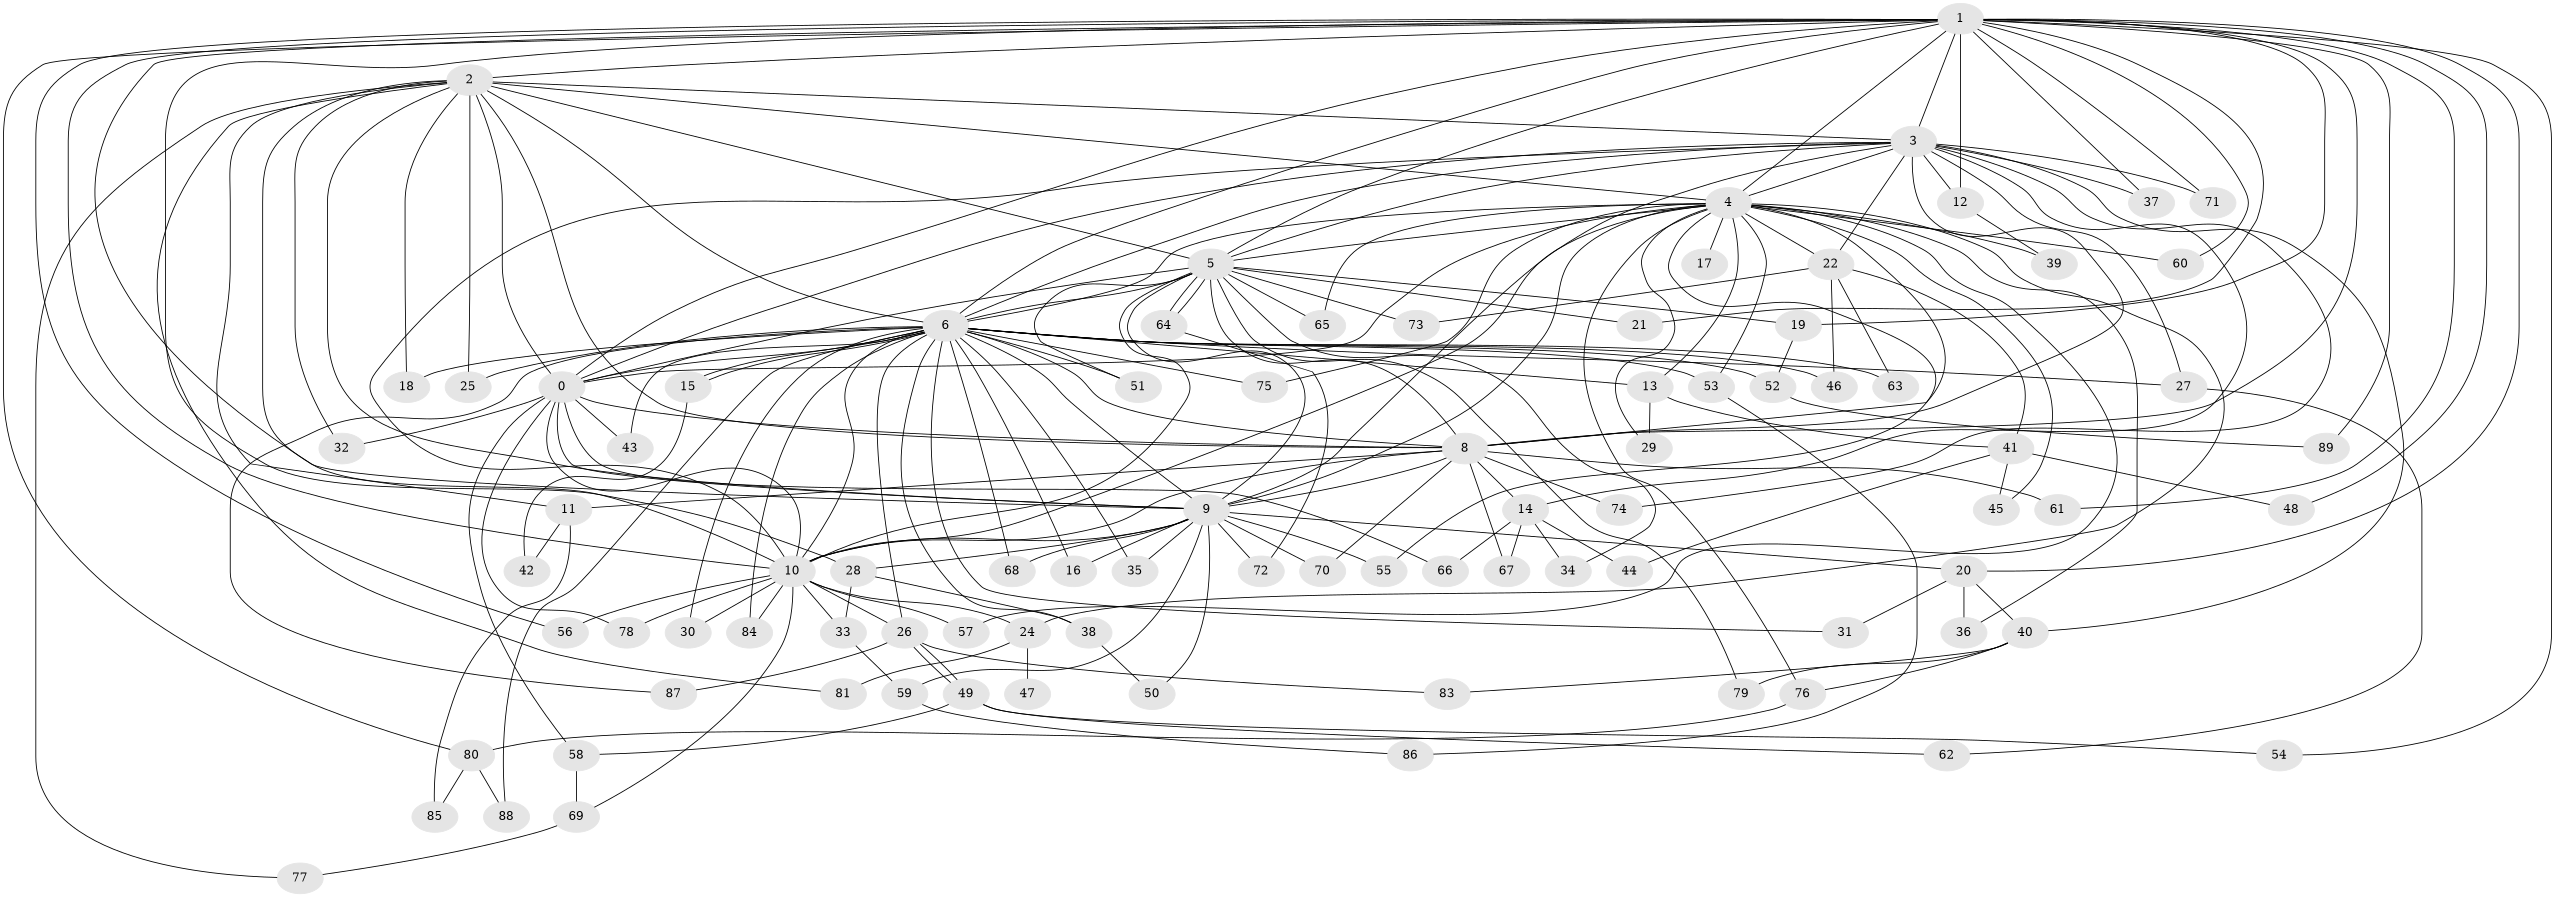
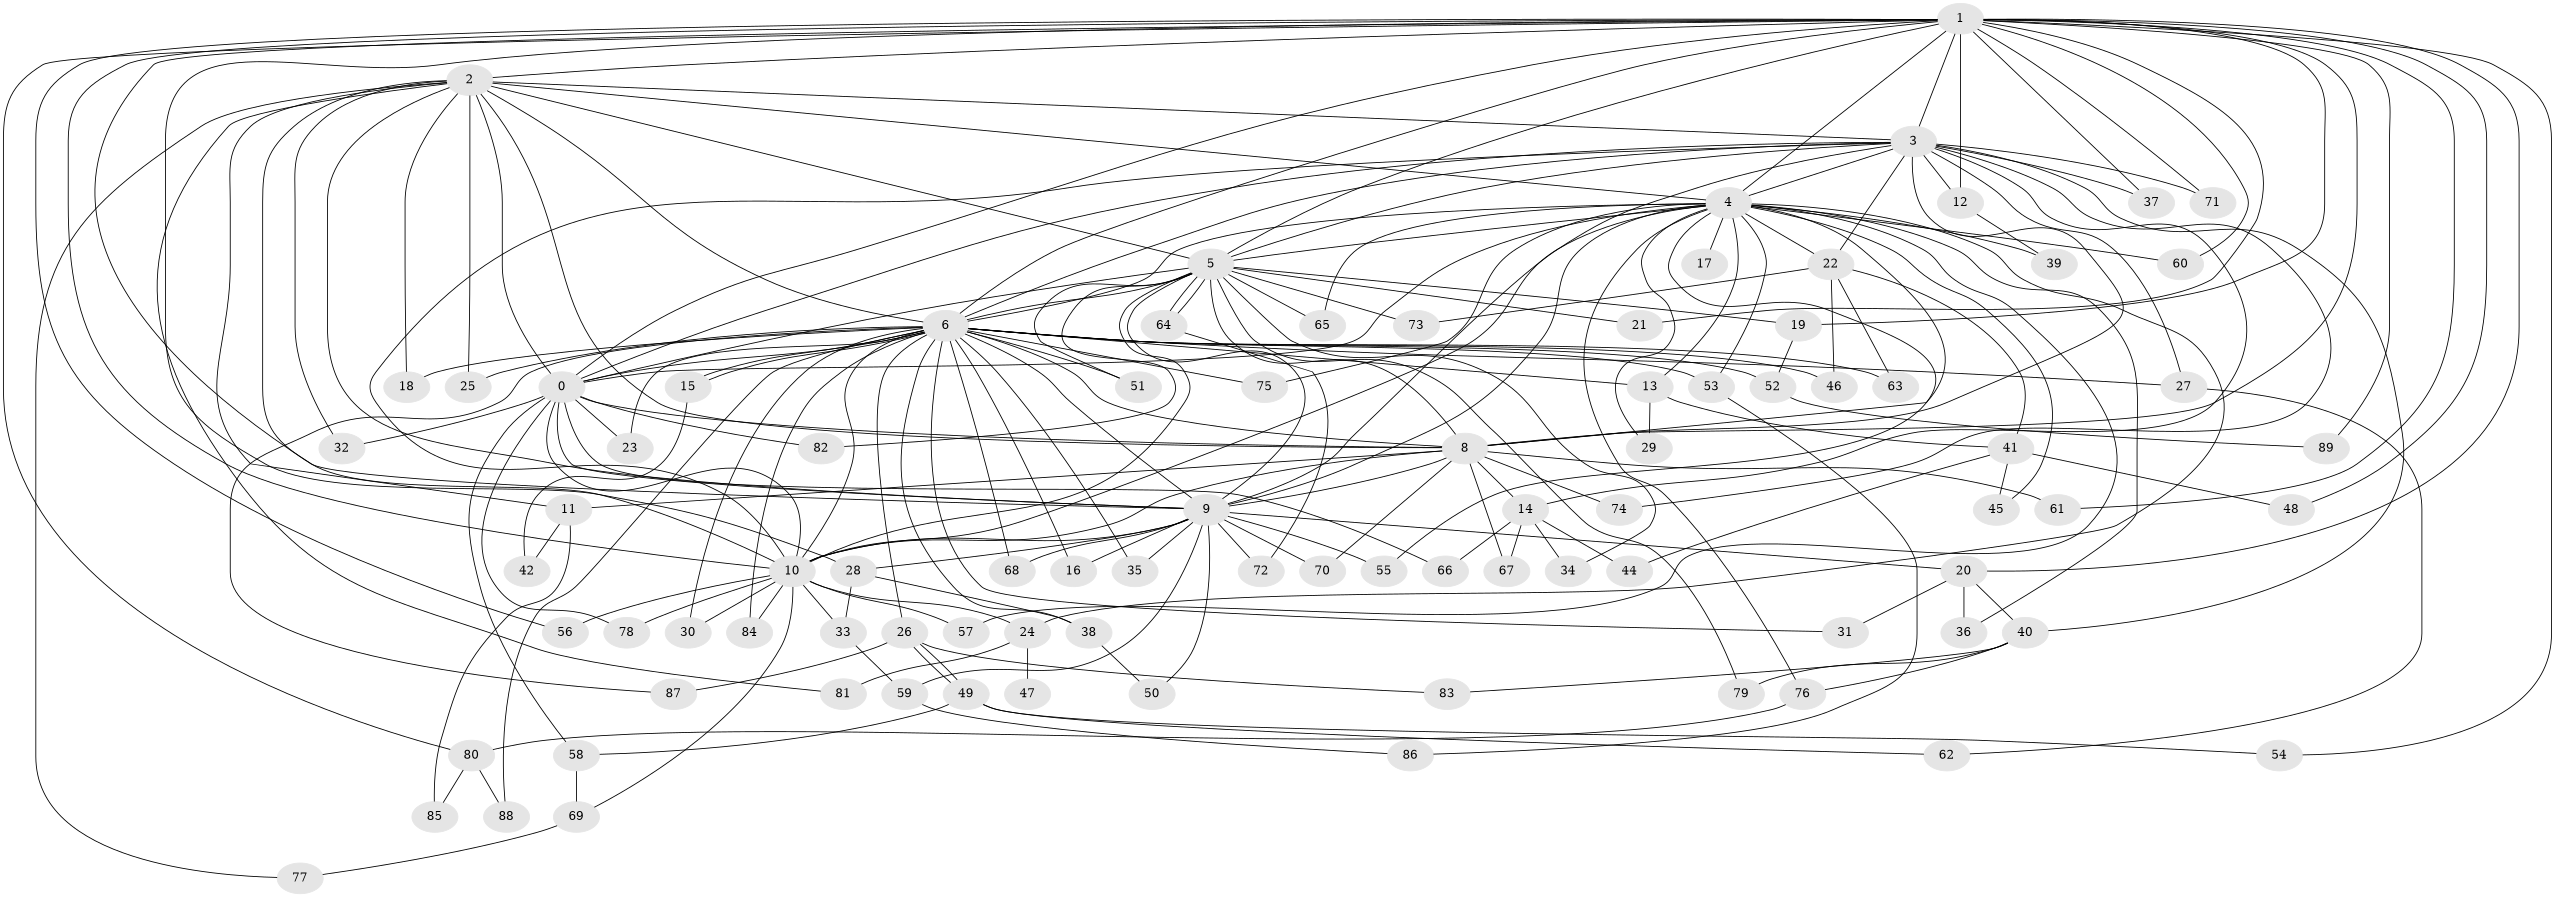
(630, 449) -> (630, 449)
none -> (821, 449)
(843, 599) -> none
